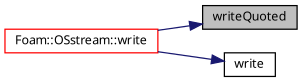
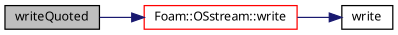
(174, 28) -> (116, 17)
